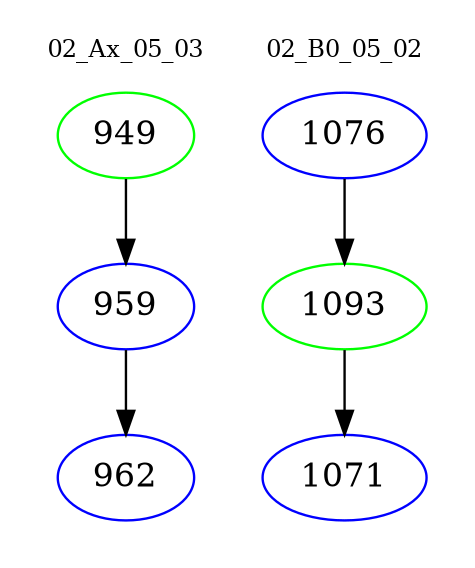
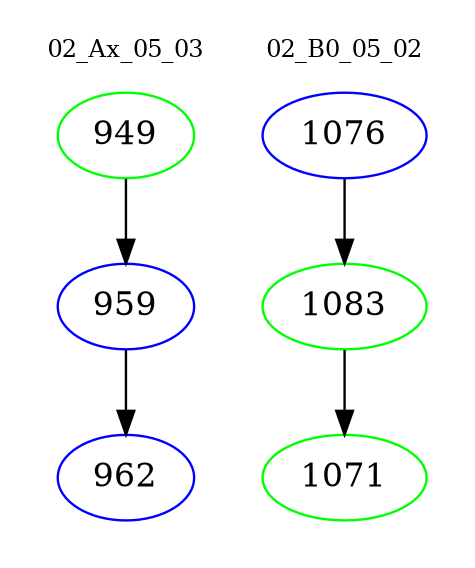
(345, 307) -> (345, 307)
(345, 478) -> (345, 478)
